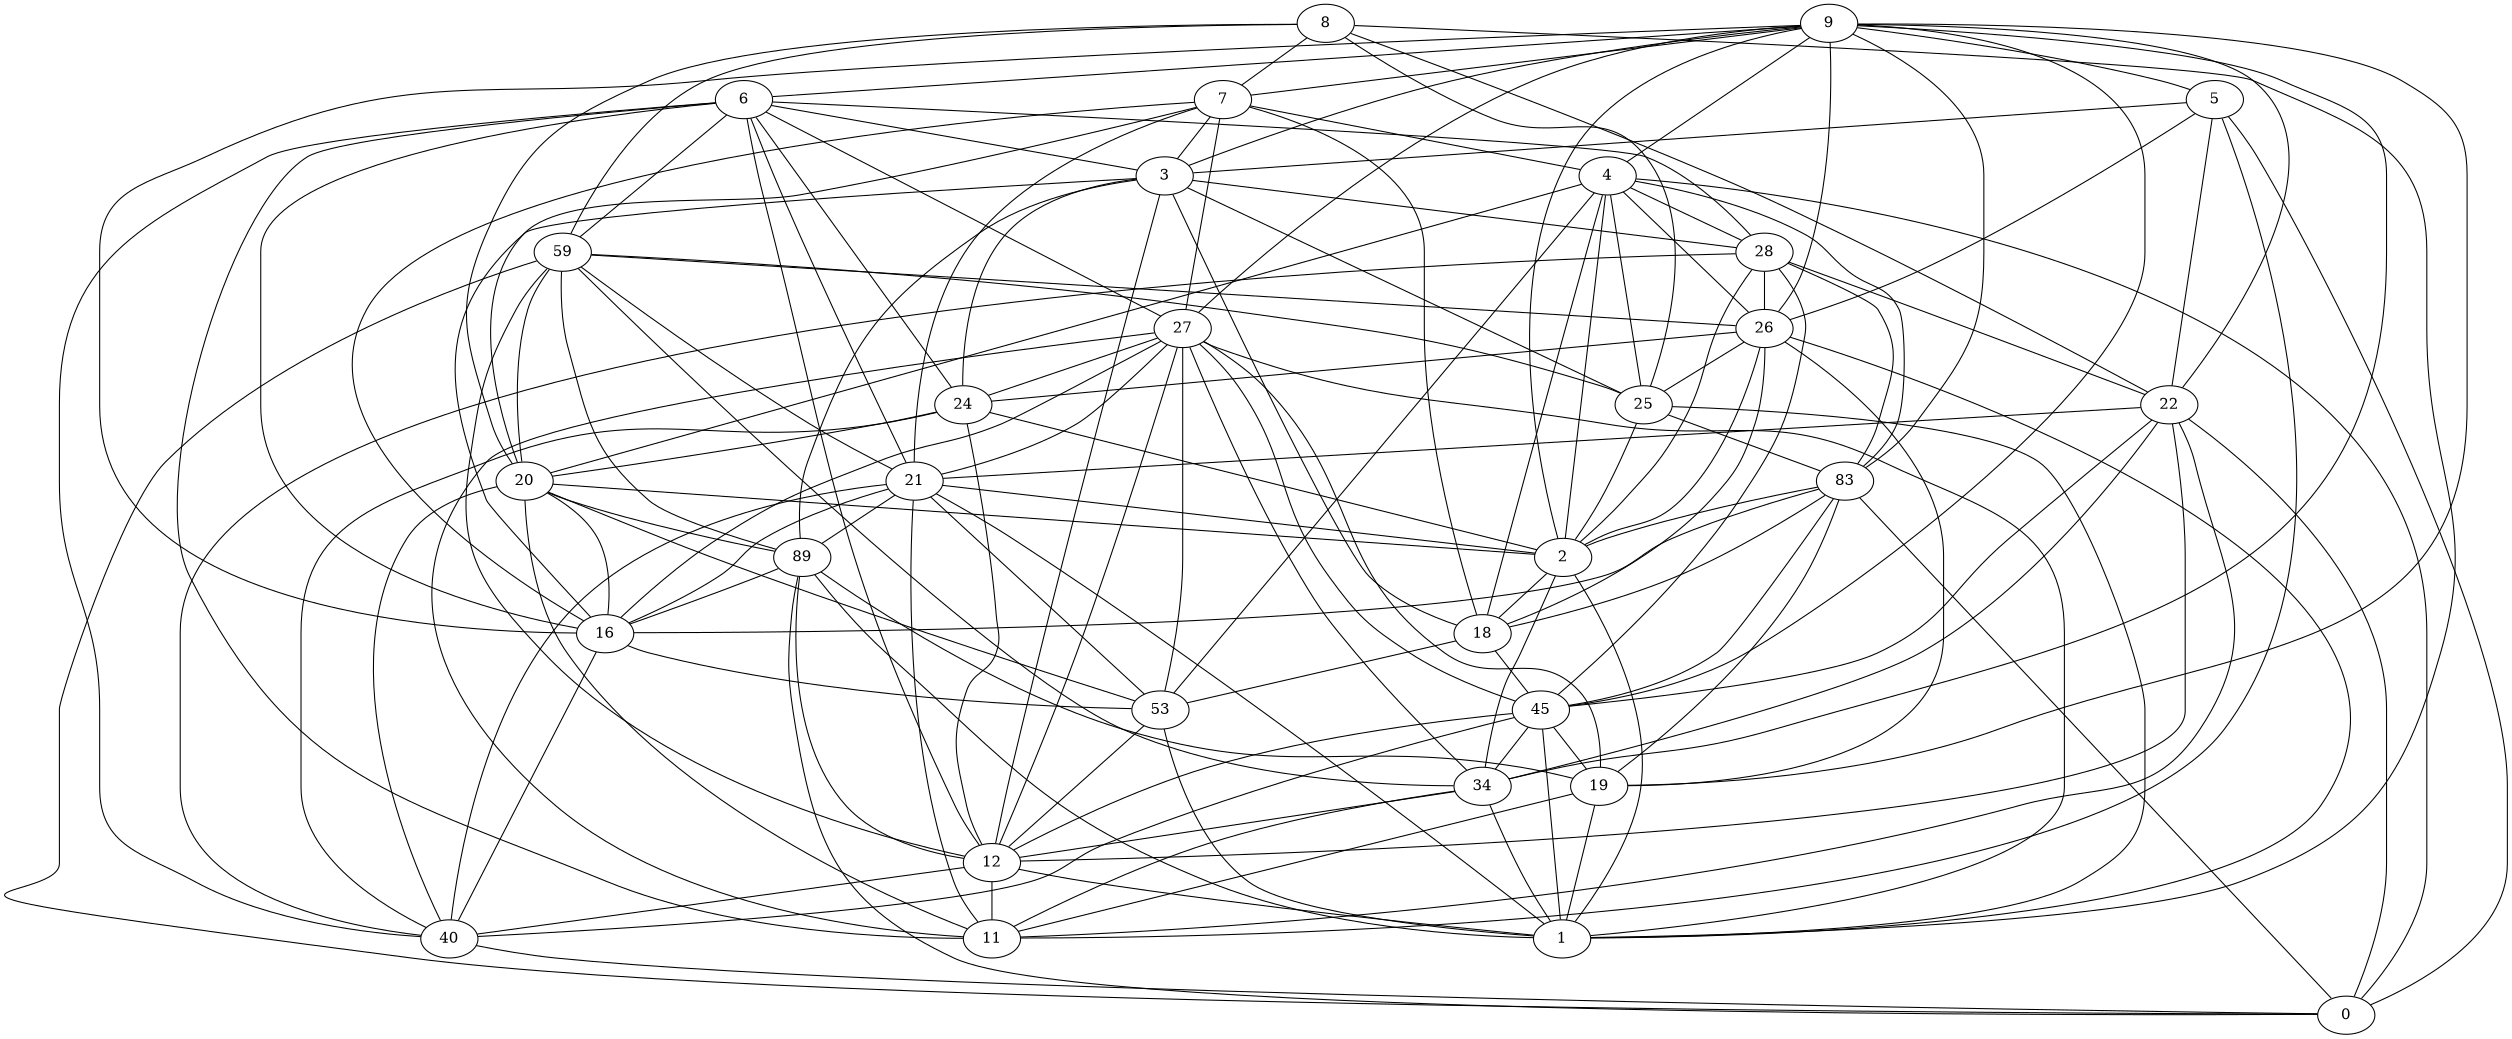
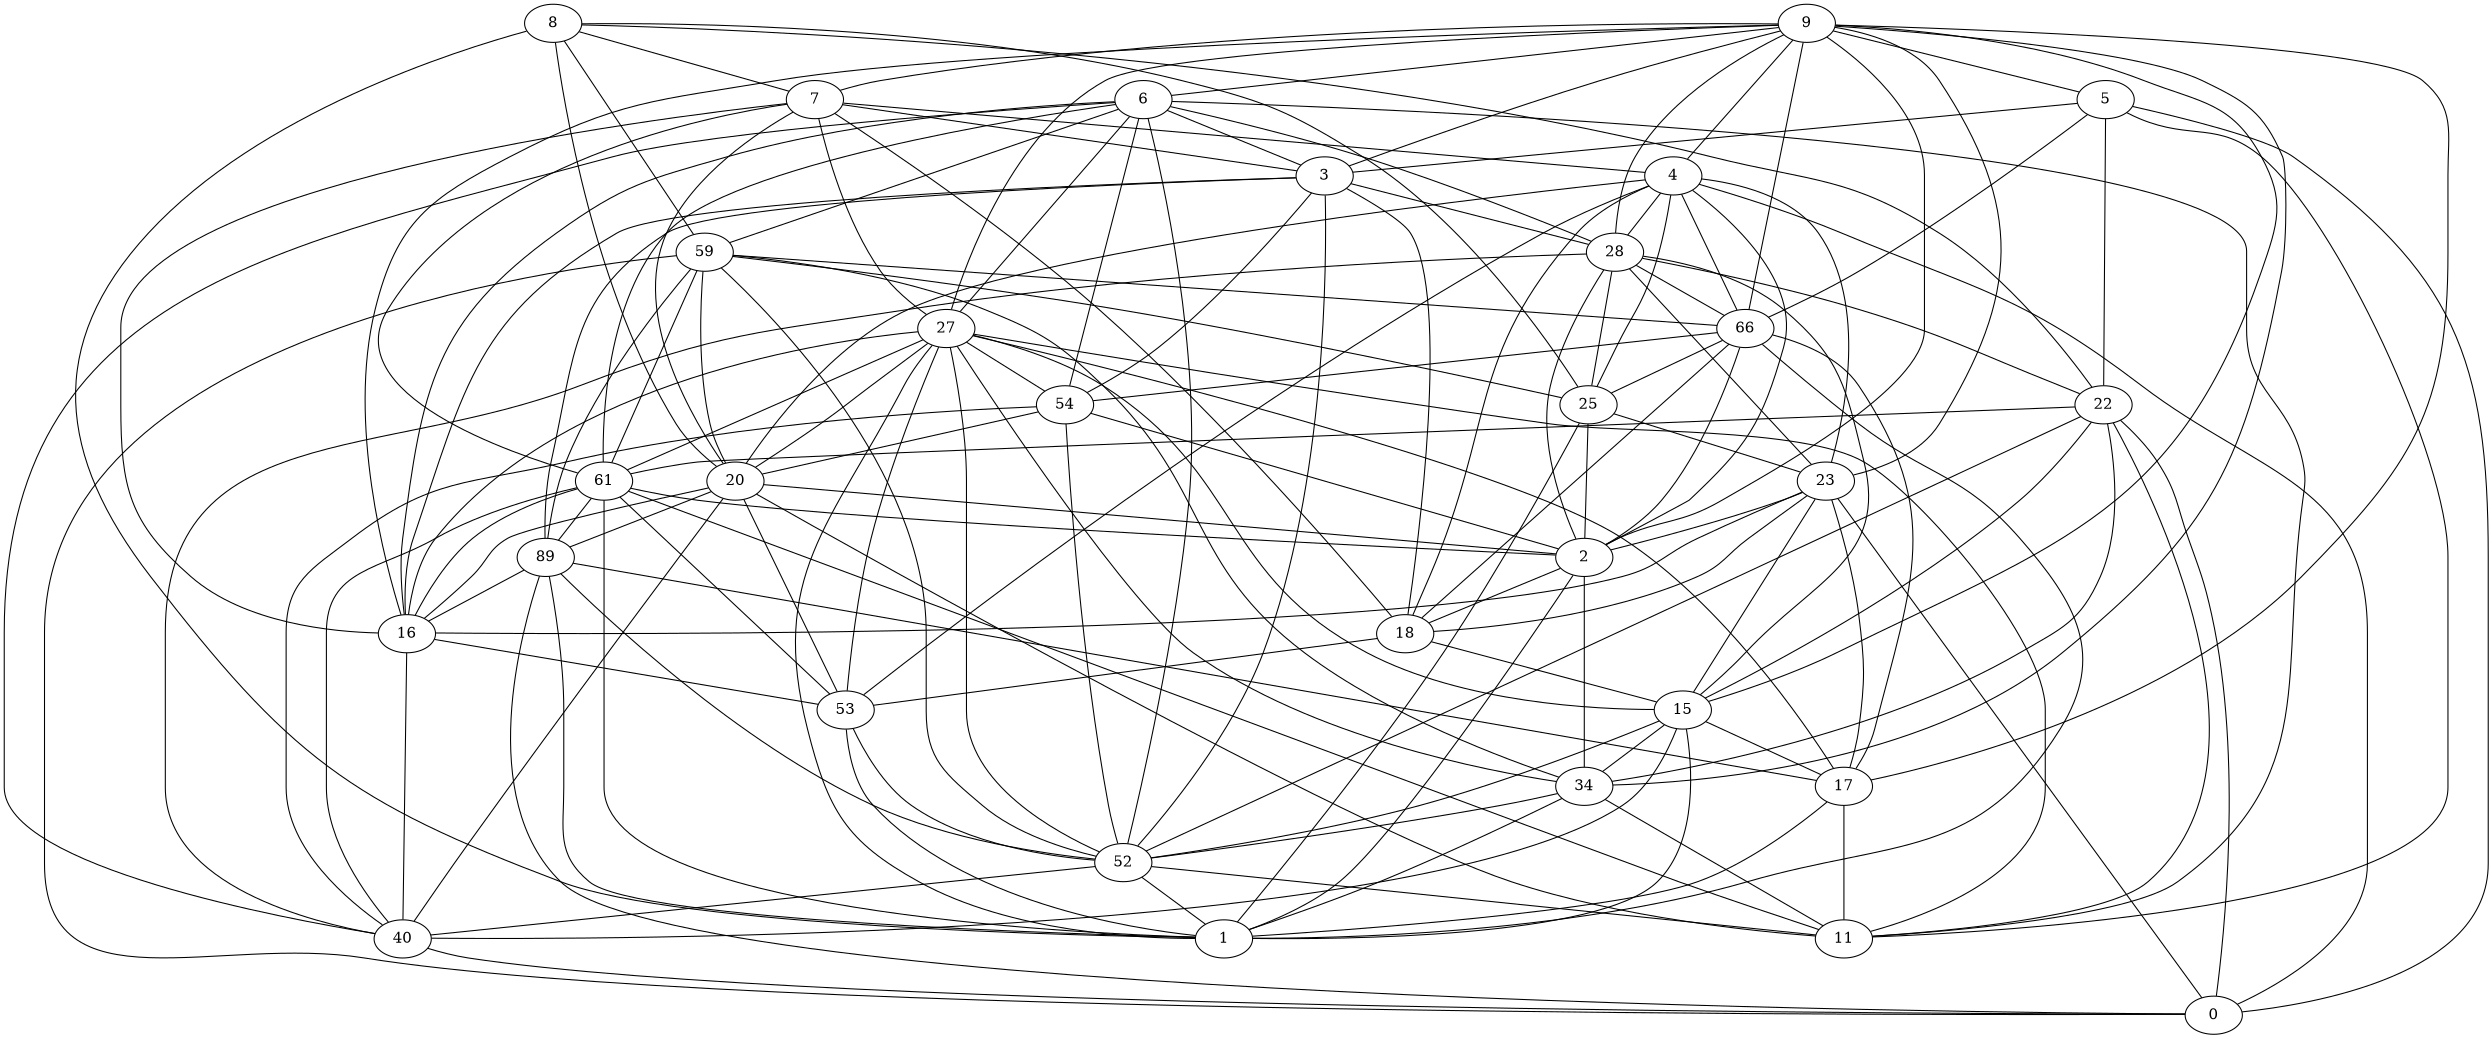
(2270, 102) -> (1671, 112)
(1404, 290) -> (1602, 328)
(1764, 329) -> (1745, 329)
none -> (851, 401)
(963, 405) -> (1065, 405)
(915, 481) -> (604, 481)
(1845, 481) -> (1826, 481)
(1541, 710) -> (1683, 710)
(1599, 786) -> (1844, 786)
(992, 863) -> (1123, 863)
